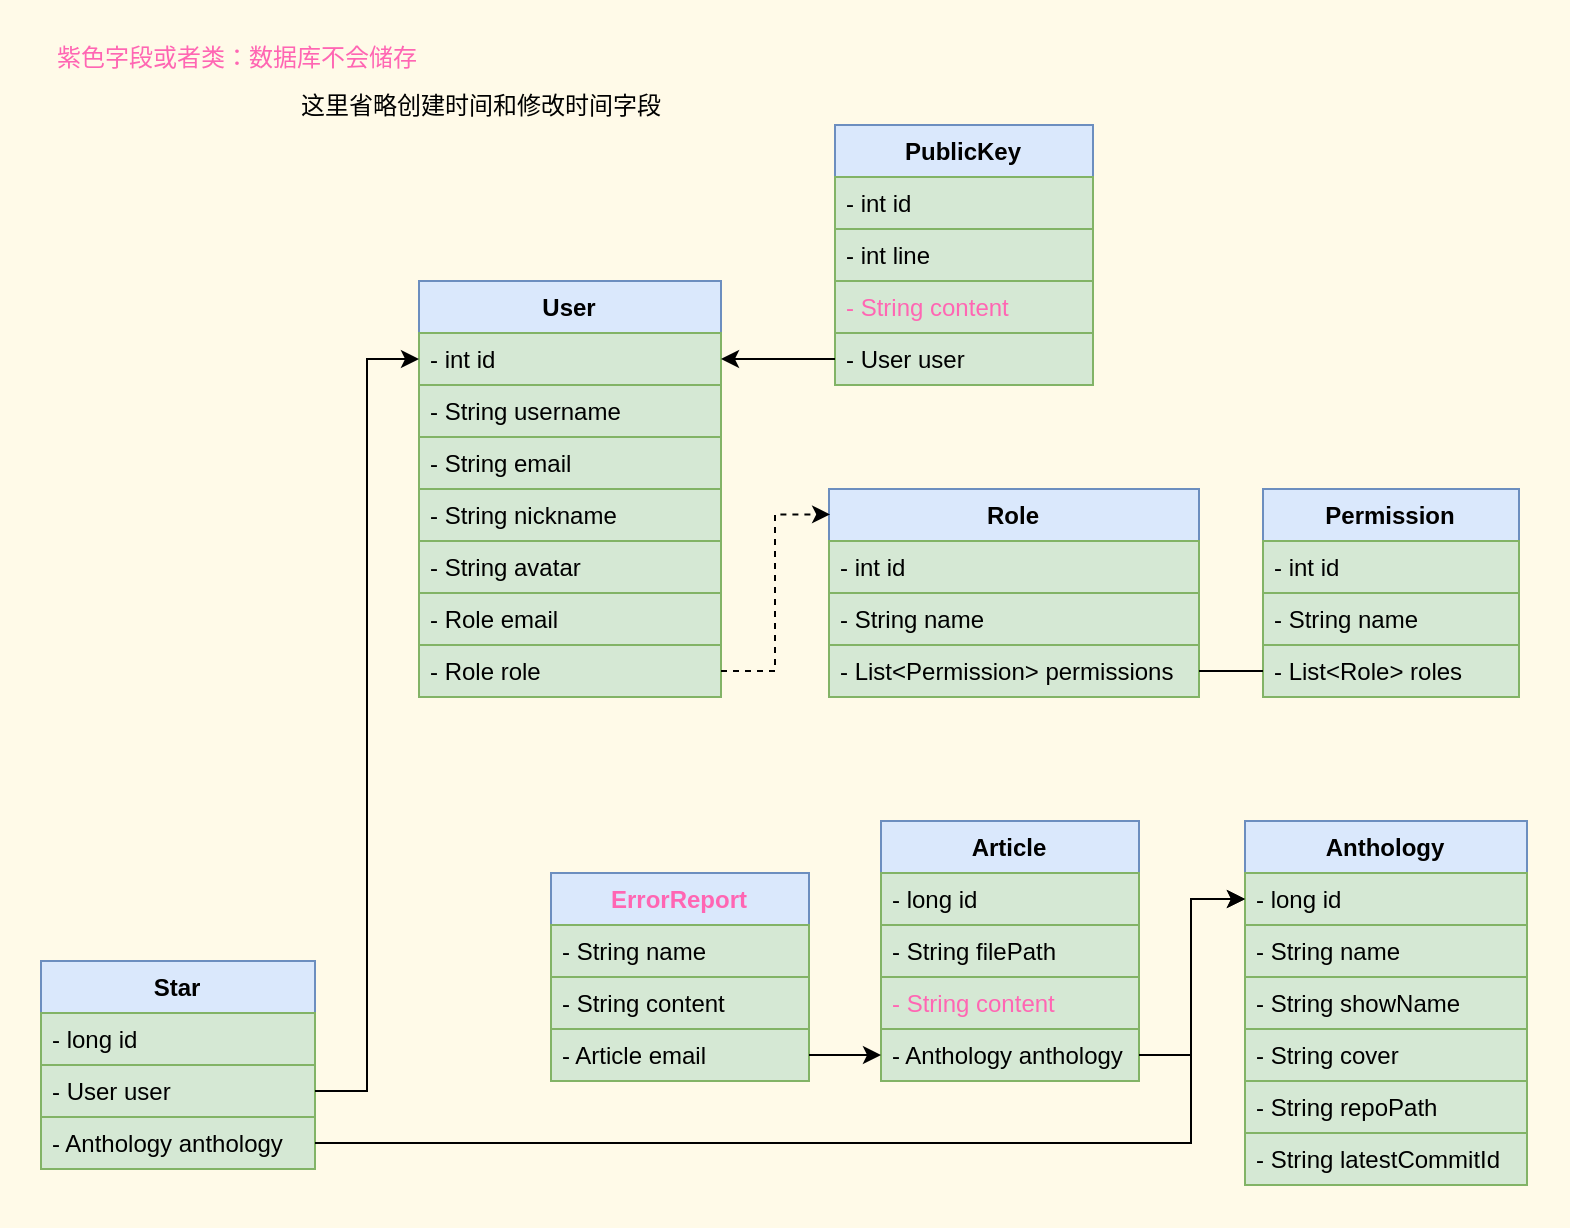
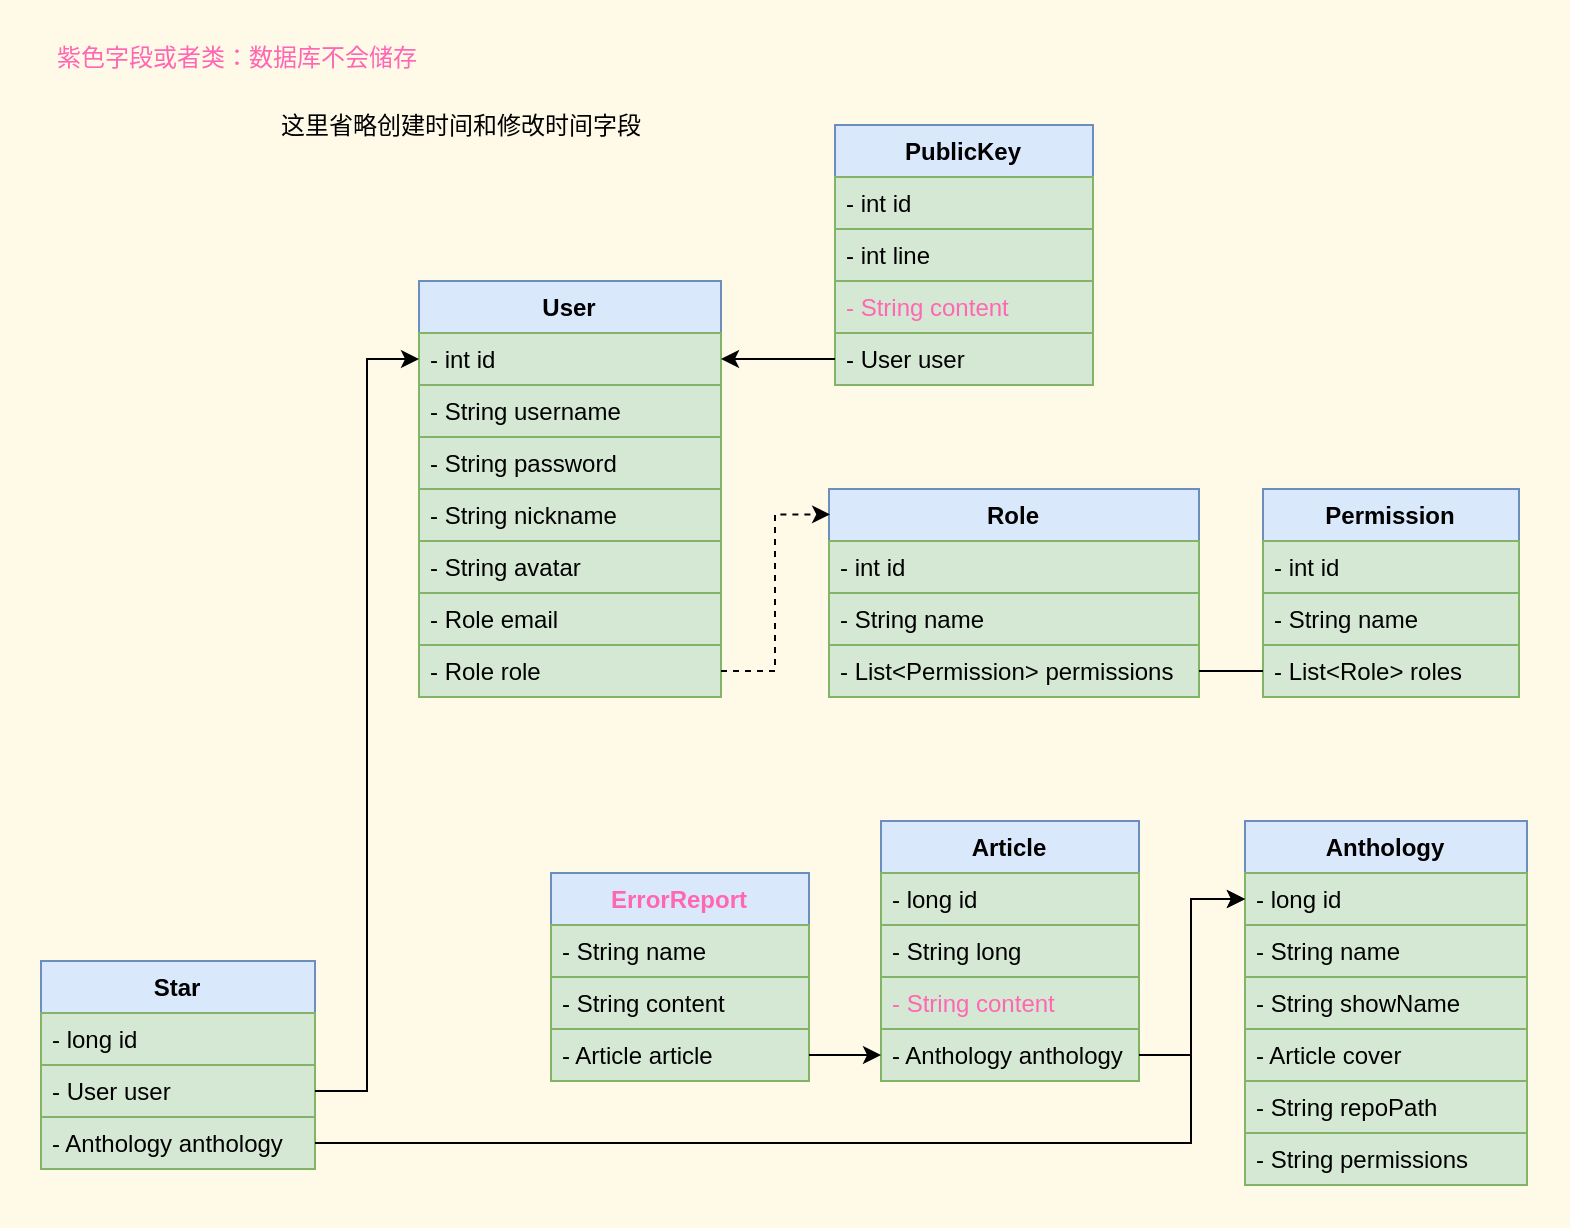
(481, 107) -> (461, 127)
(508, 464) -> (535, 464)
(991, 952) -> (967, 952)
(644, 1056) -> (658, 1056)
(1341, 1056) -> (1344, 1056)
(1395, 1160) -> (1375, 1160)
